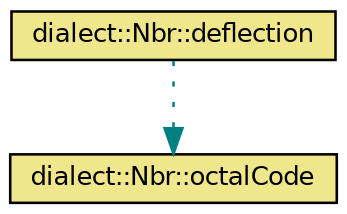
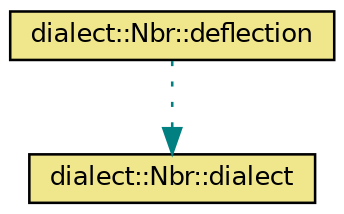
(173, 179) -> (172, 179)
